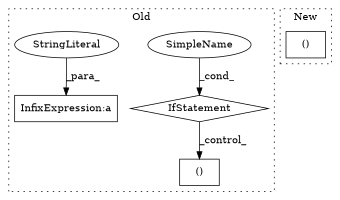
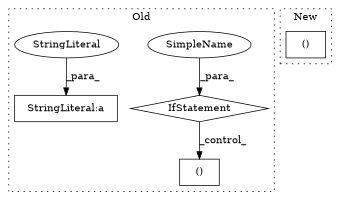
(217, 77) -> (217, 77)
(66, 109) -> (66, 109)
